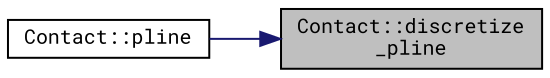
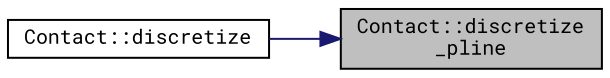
(109, 39) -> (139, 39)
